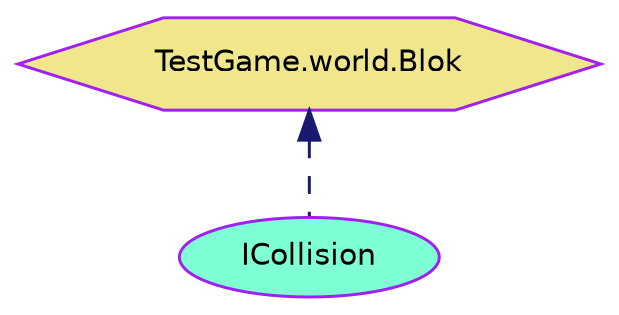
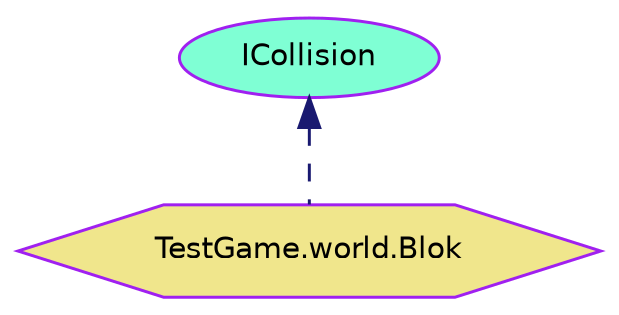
(309, 178) -> (309, 166)
